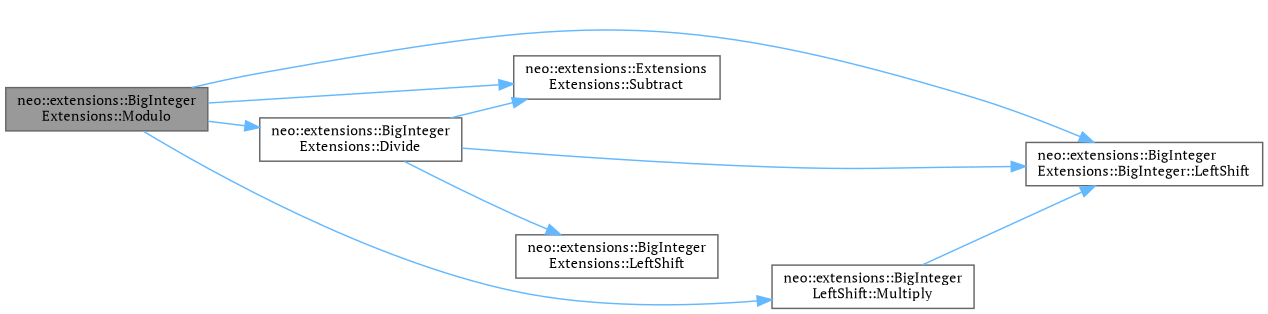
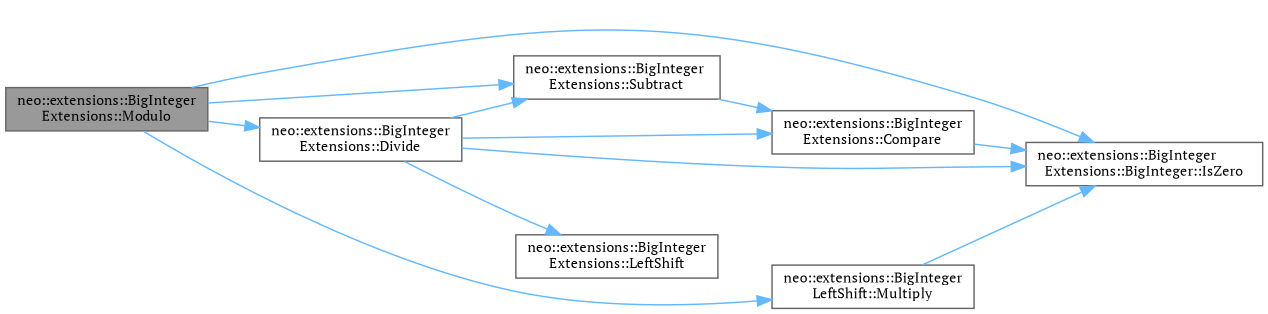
(617, 78) -> (617, 78)
none -> (873, 132)
(1144, 164) -> (1144, 164)
